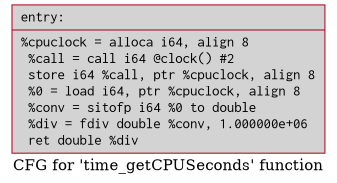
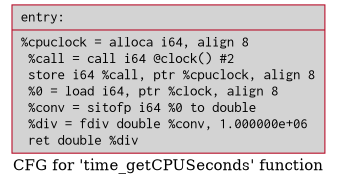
(161, 91) -> (150, 91)
